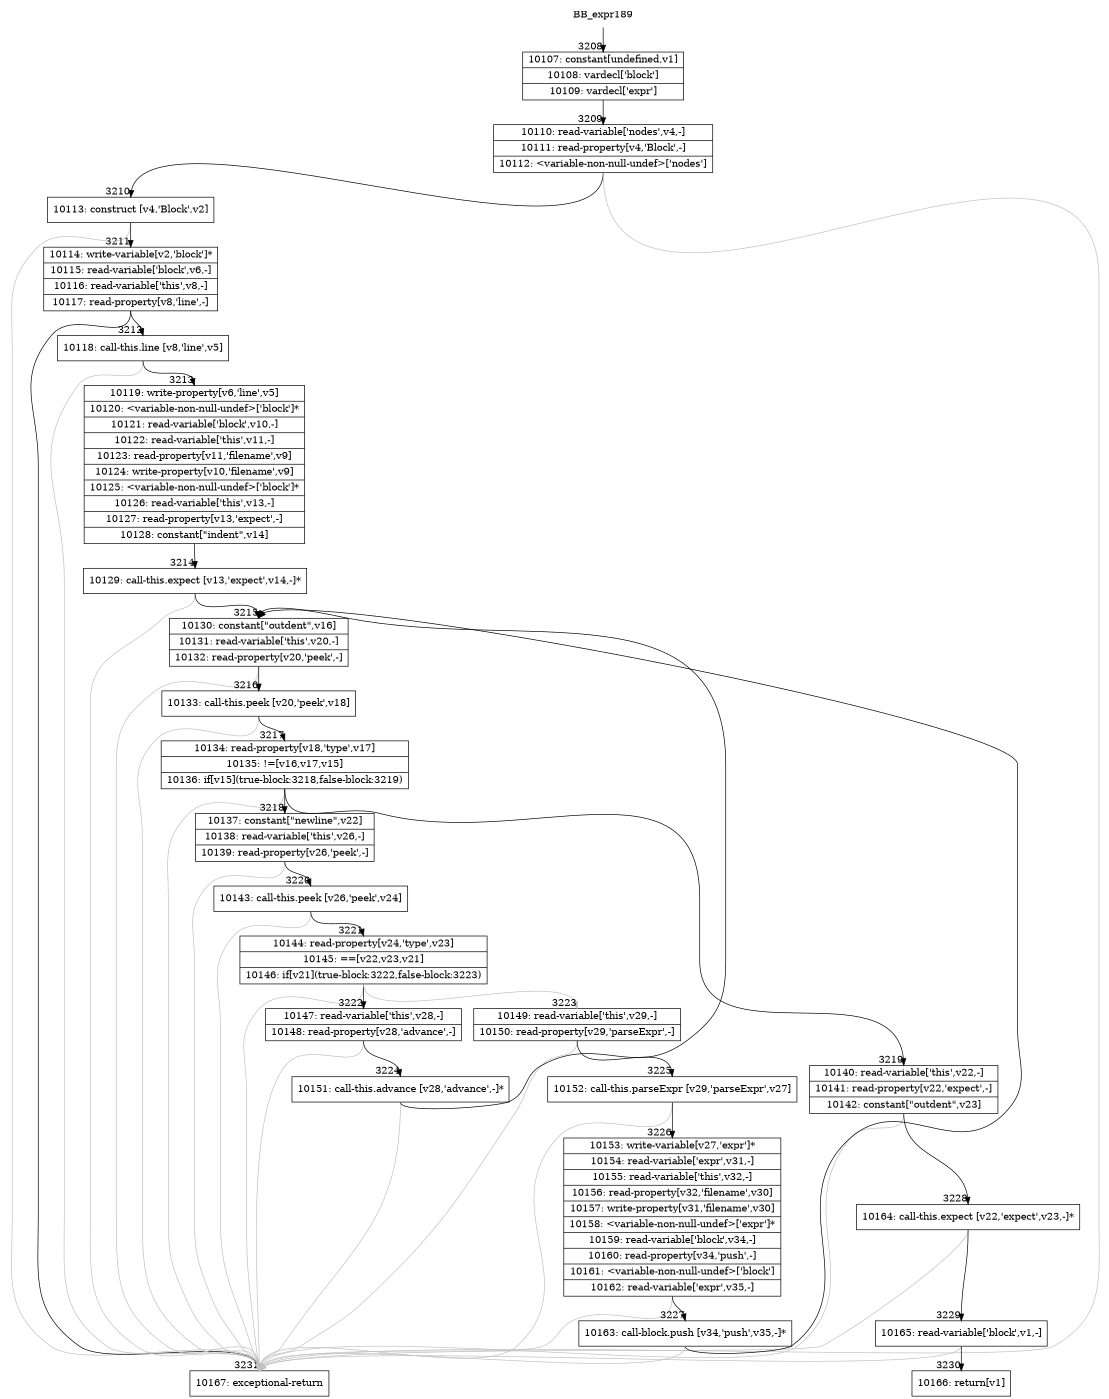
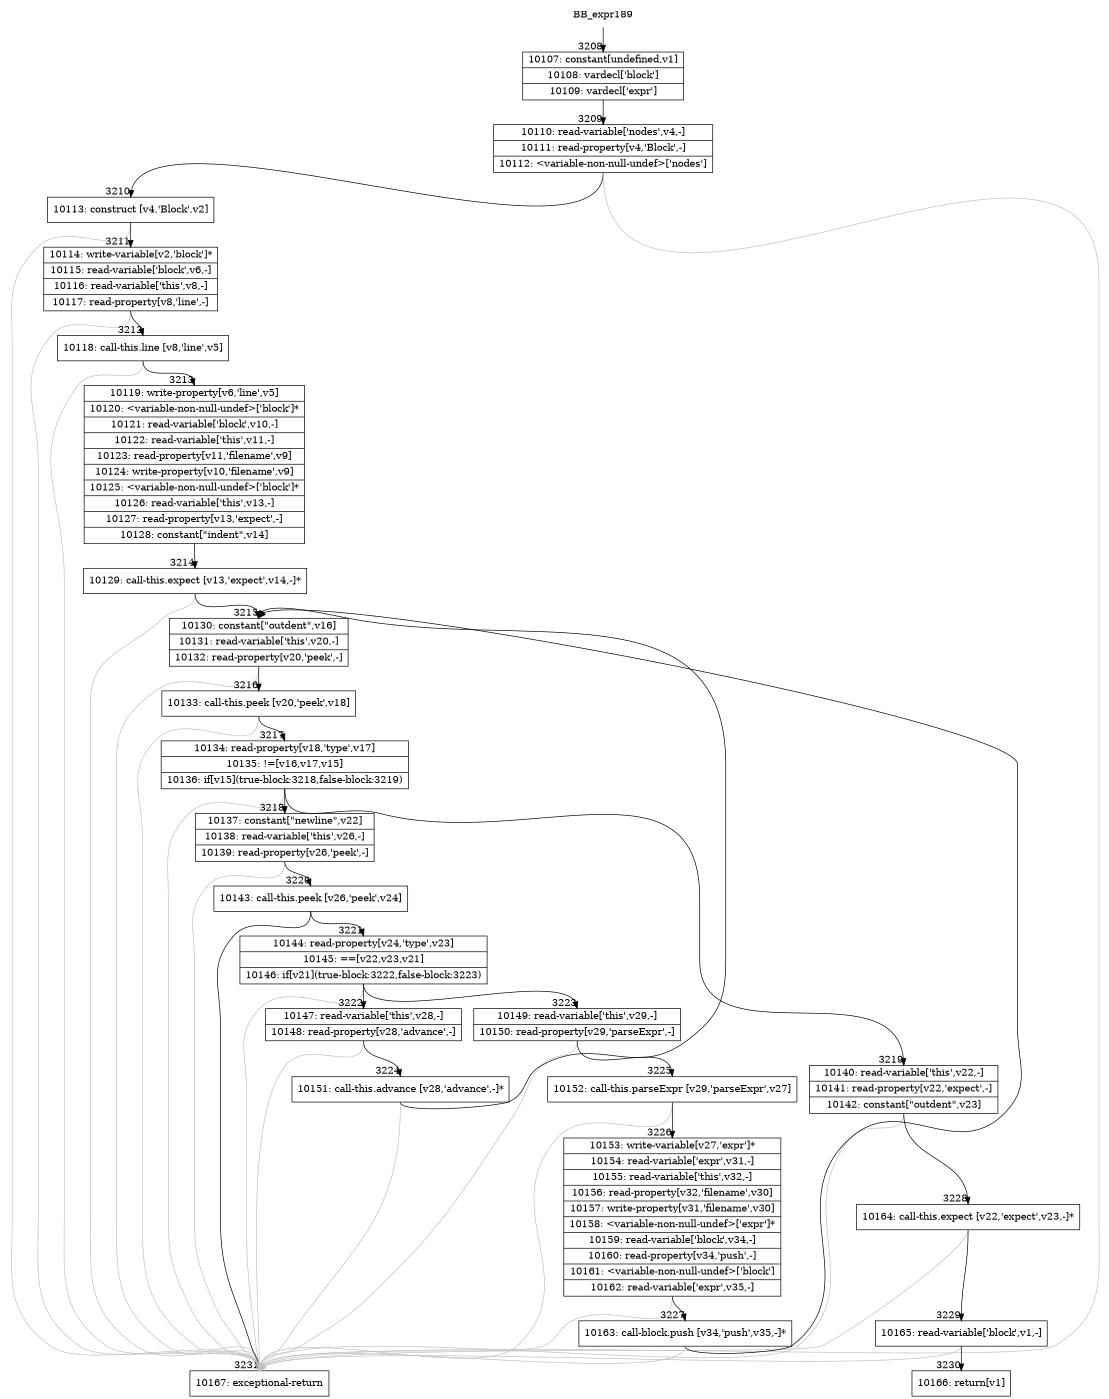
(38, 890) -> (38, 890)
(467, 997) -> (467, 997)
(220, 1106) -> (220, 1106)
